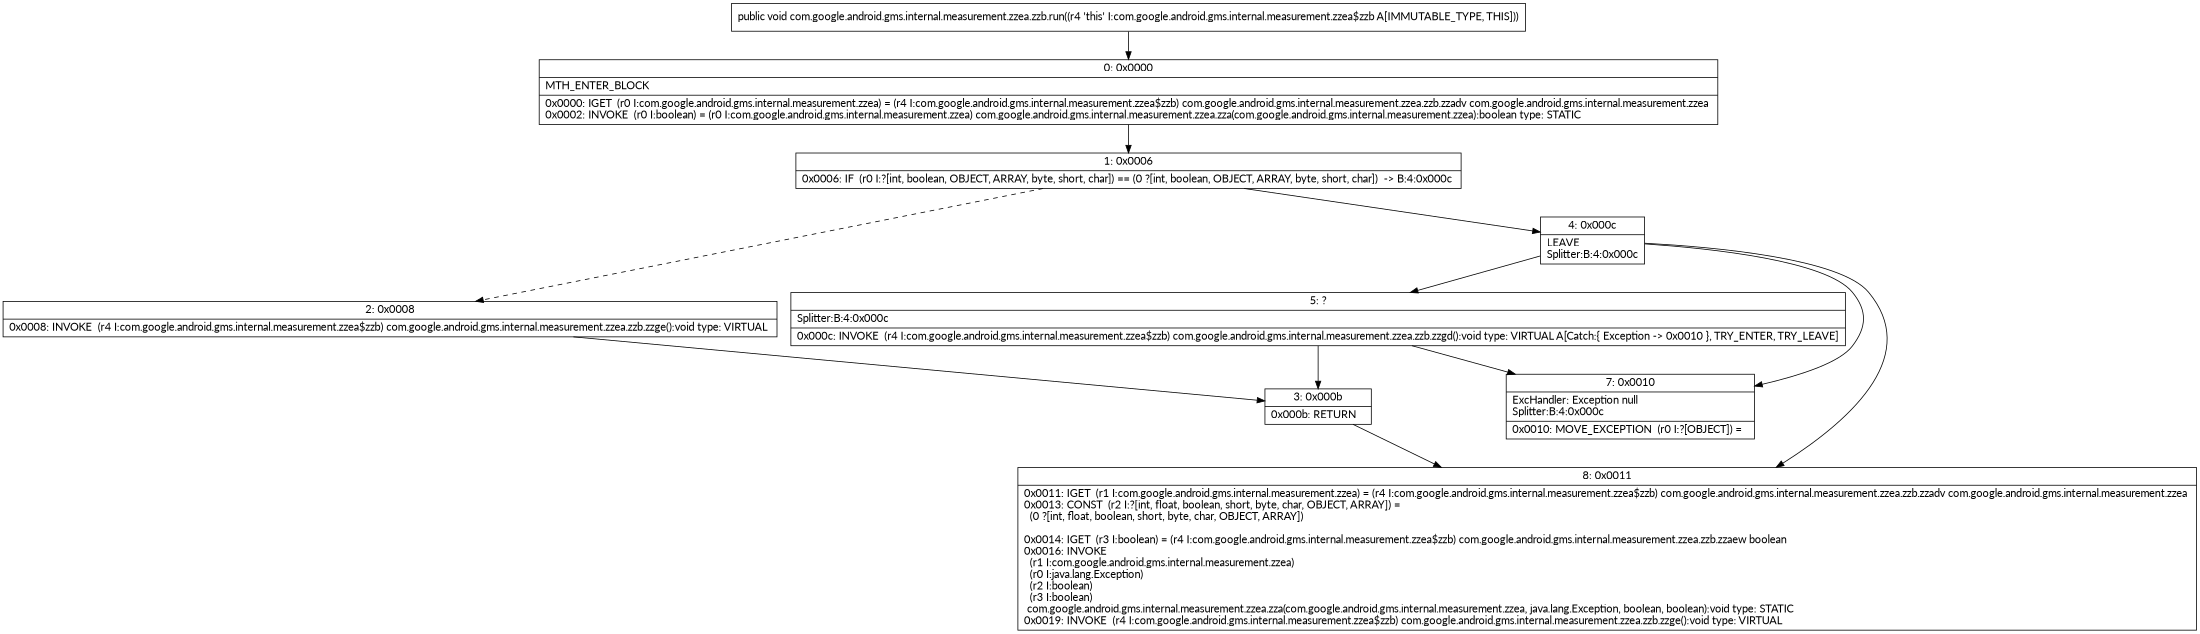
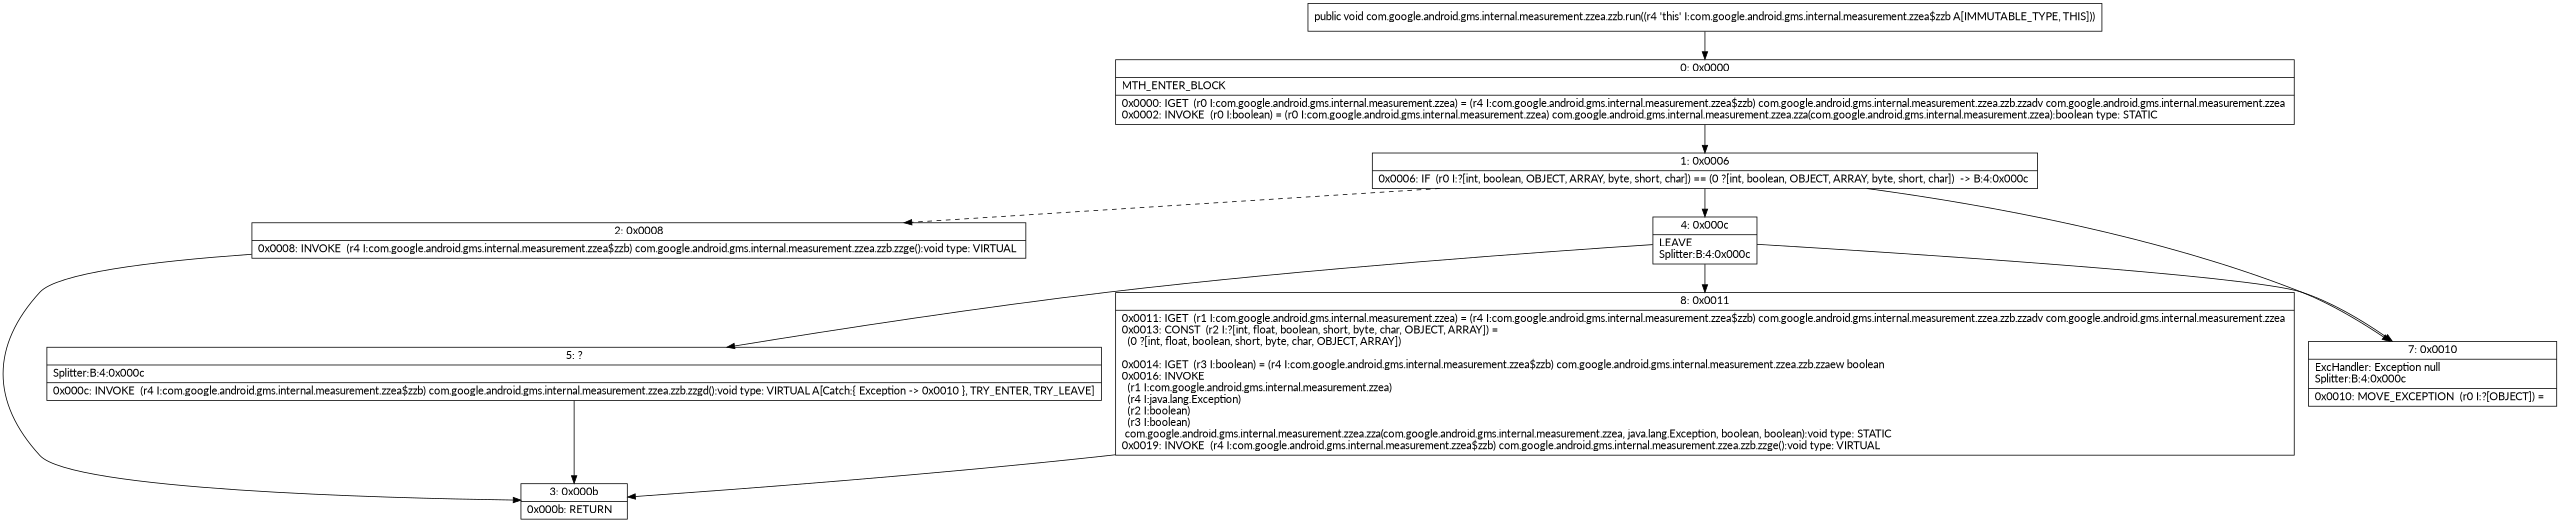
(1460, 359) -> (2133, 239)
(1394, 444) -> (876, 478)
(1084, 575) -> (1182, 400)
